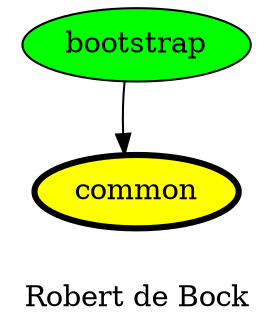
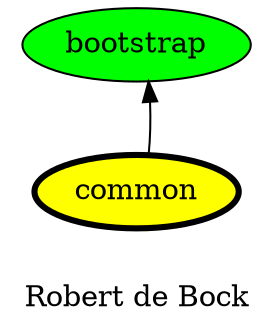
(123, 108) -> (150, 128)
